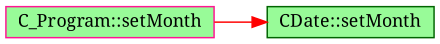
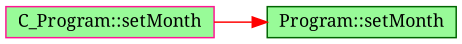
(351, 22) -> (362, 22)
